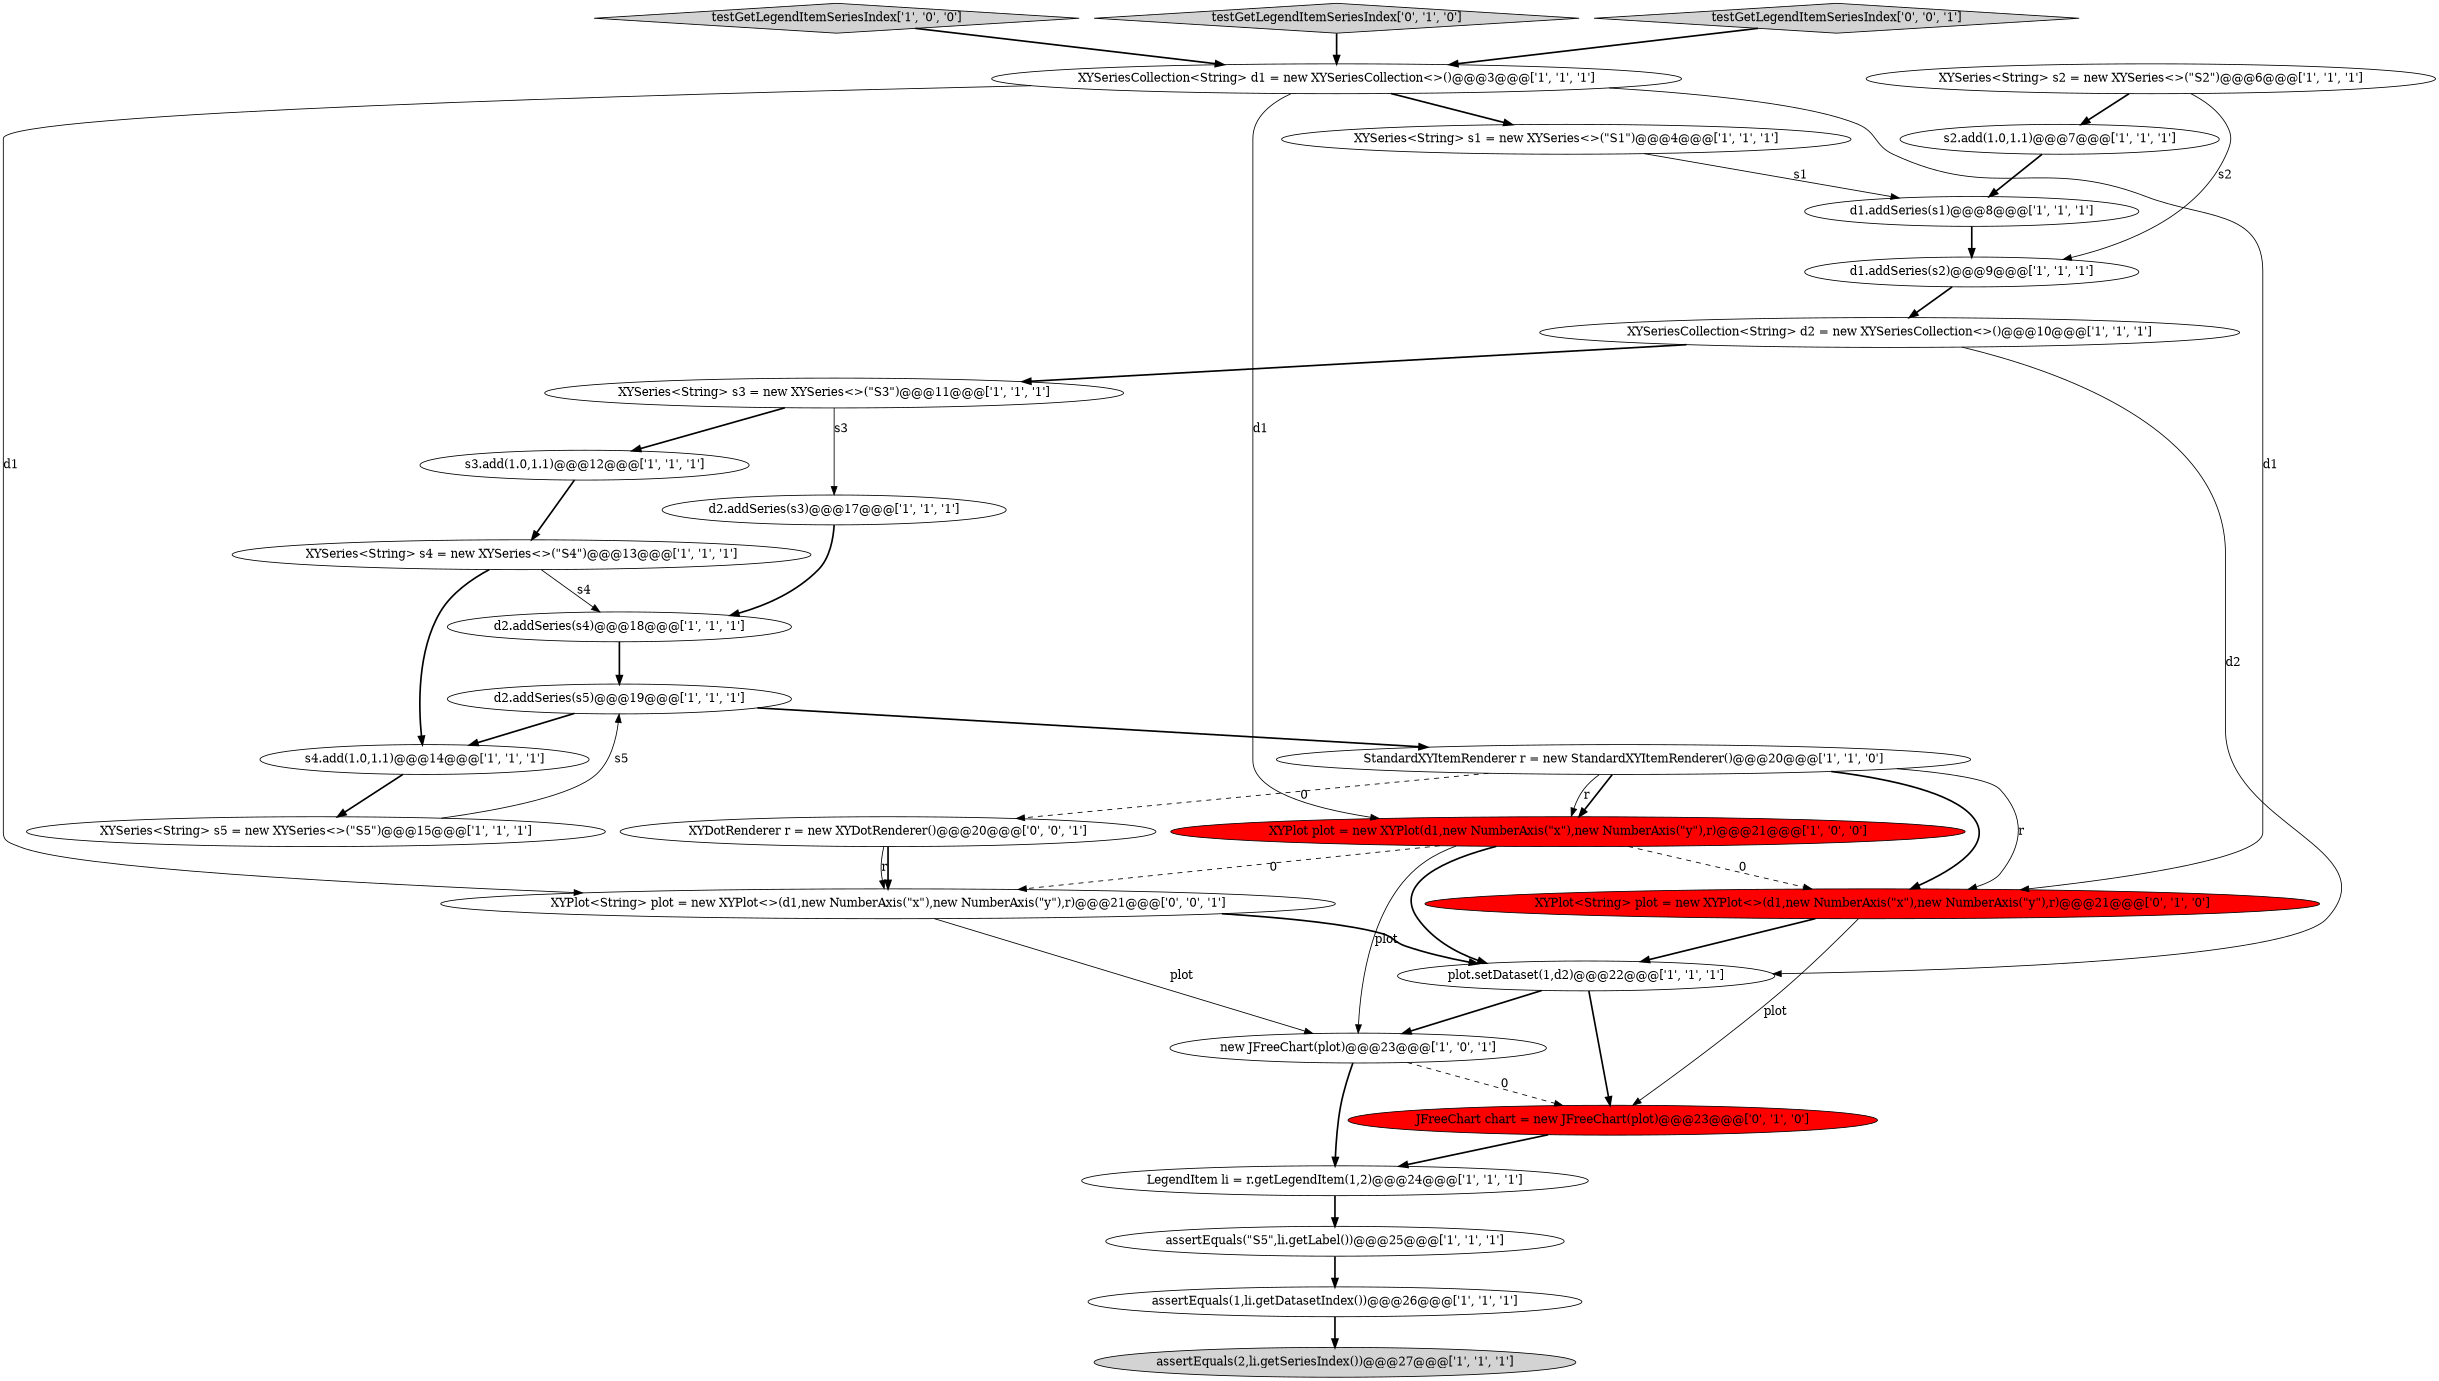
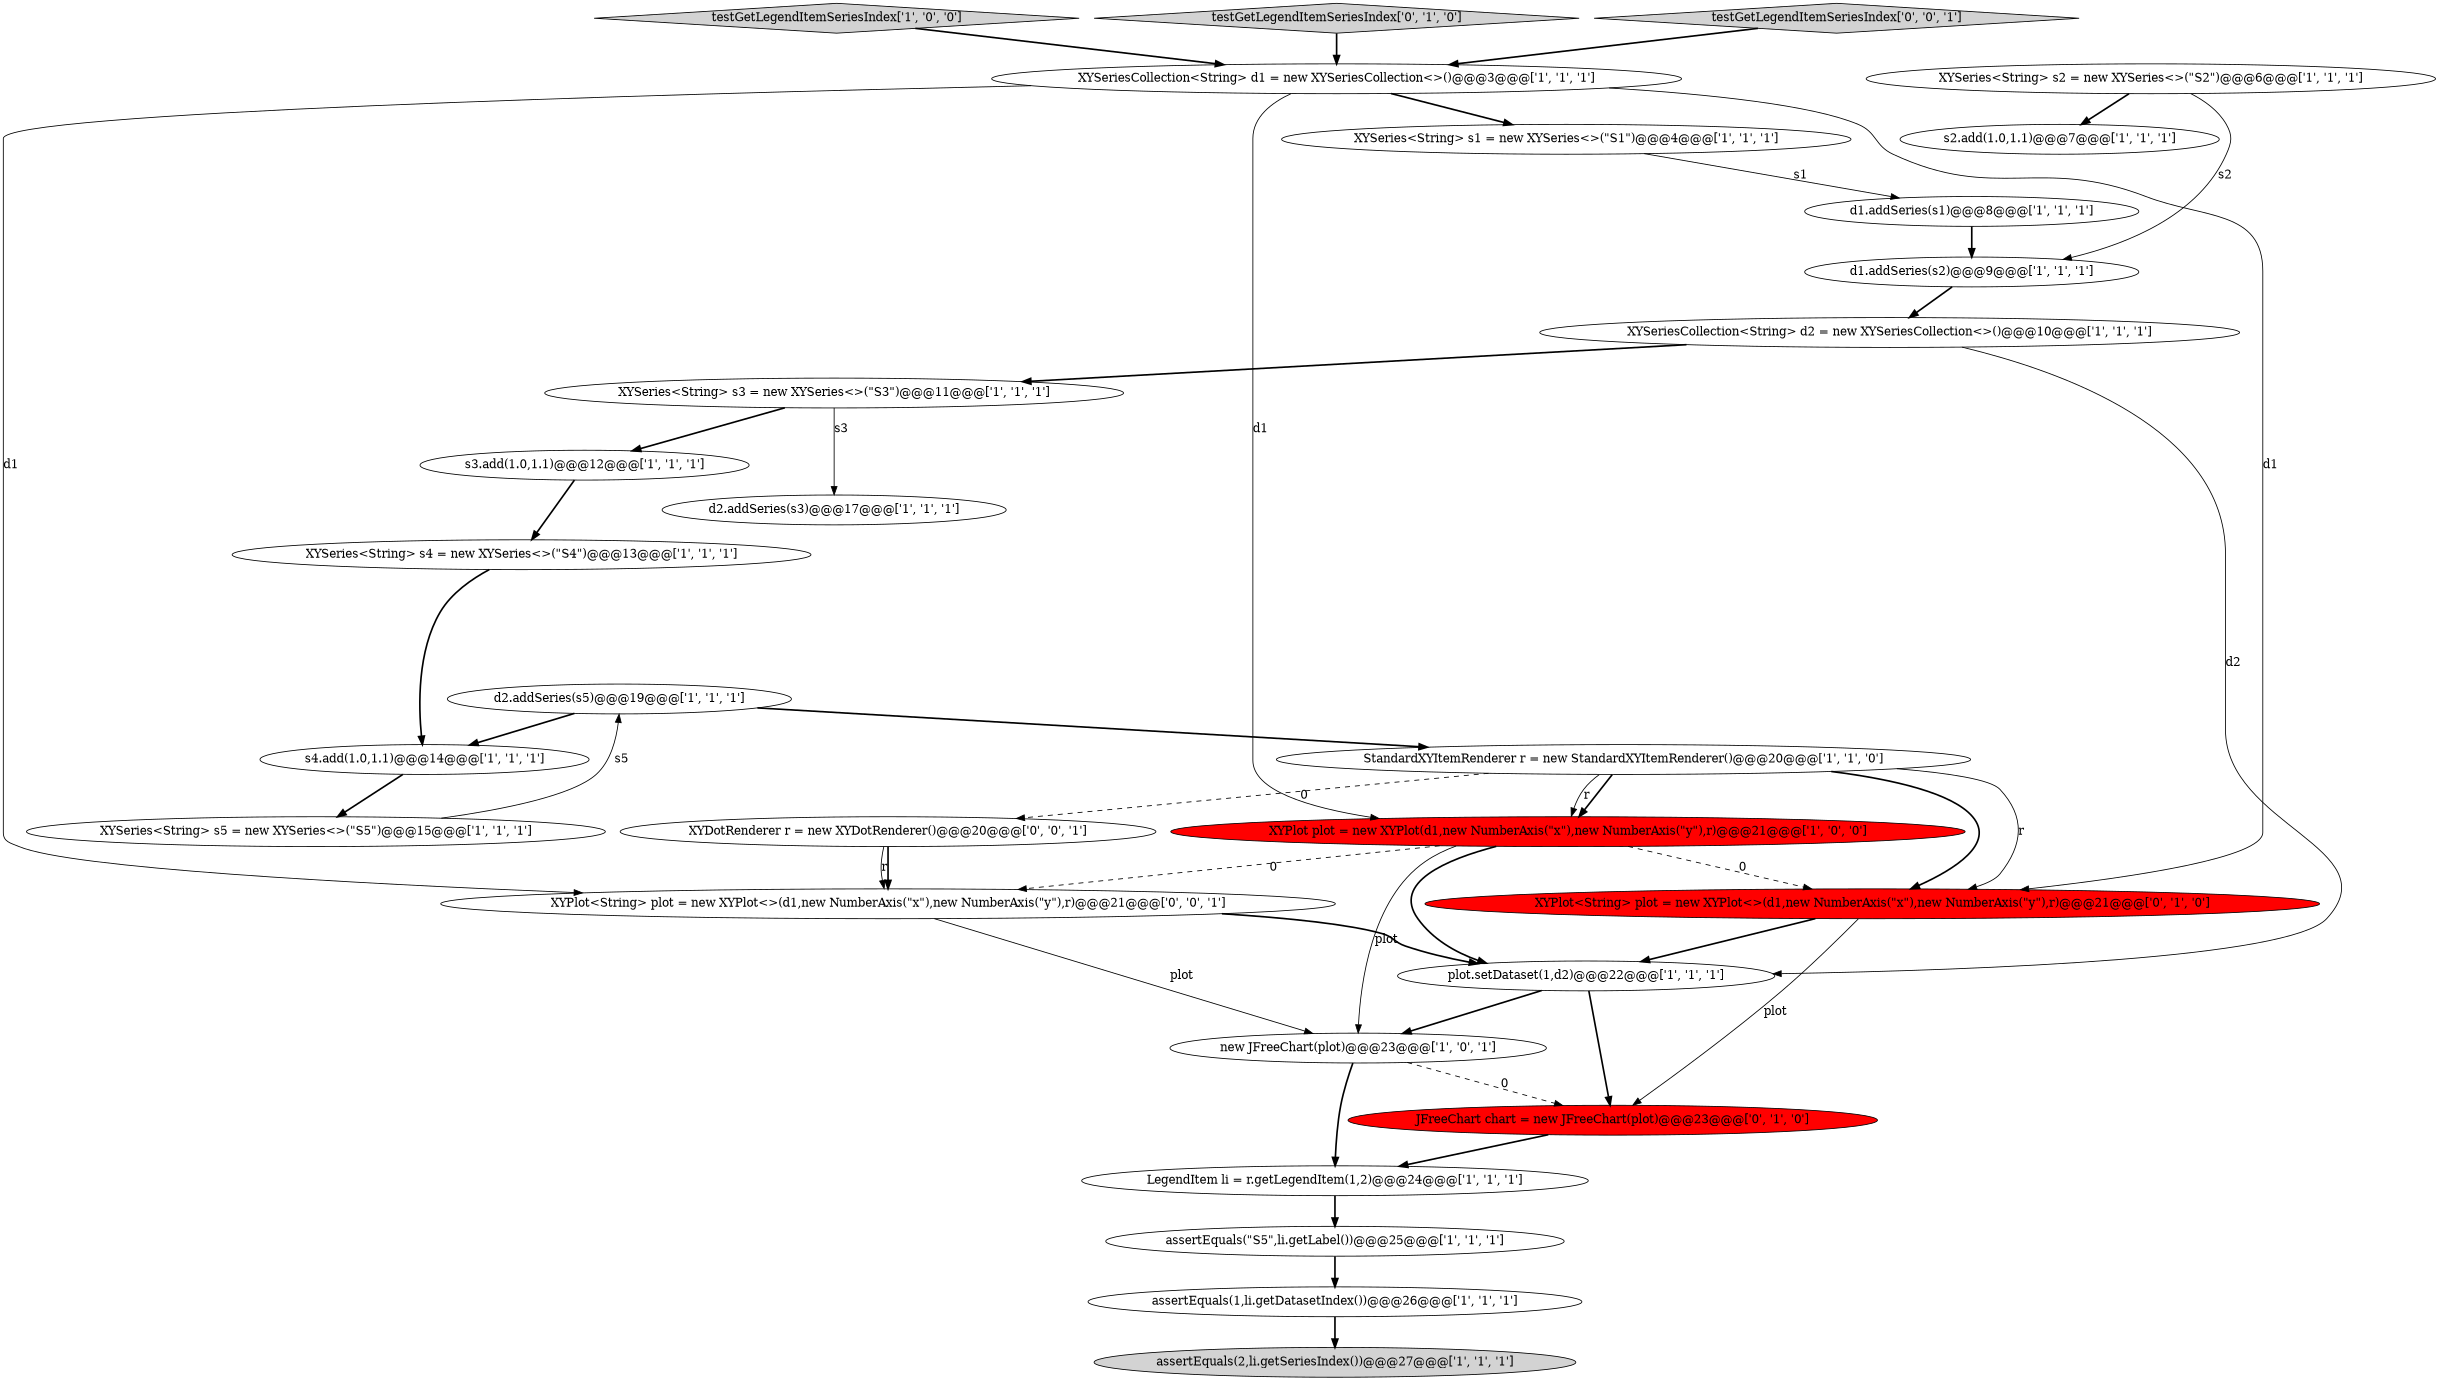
(2019, 173) -> none
(619, 627) -> none
